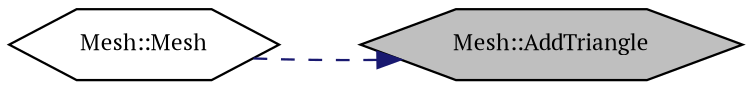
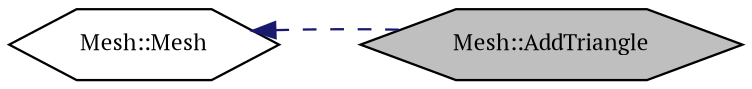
(315, 60) -> (338, 29)
